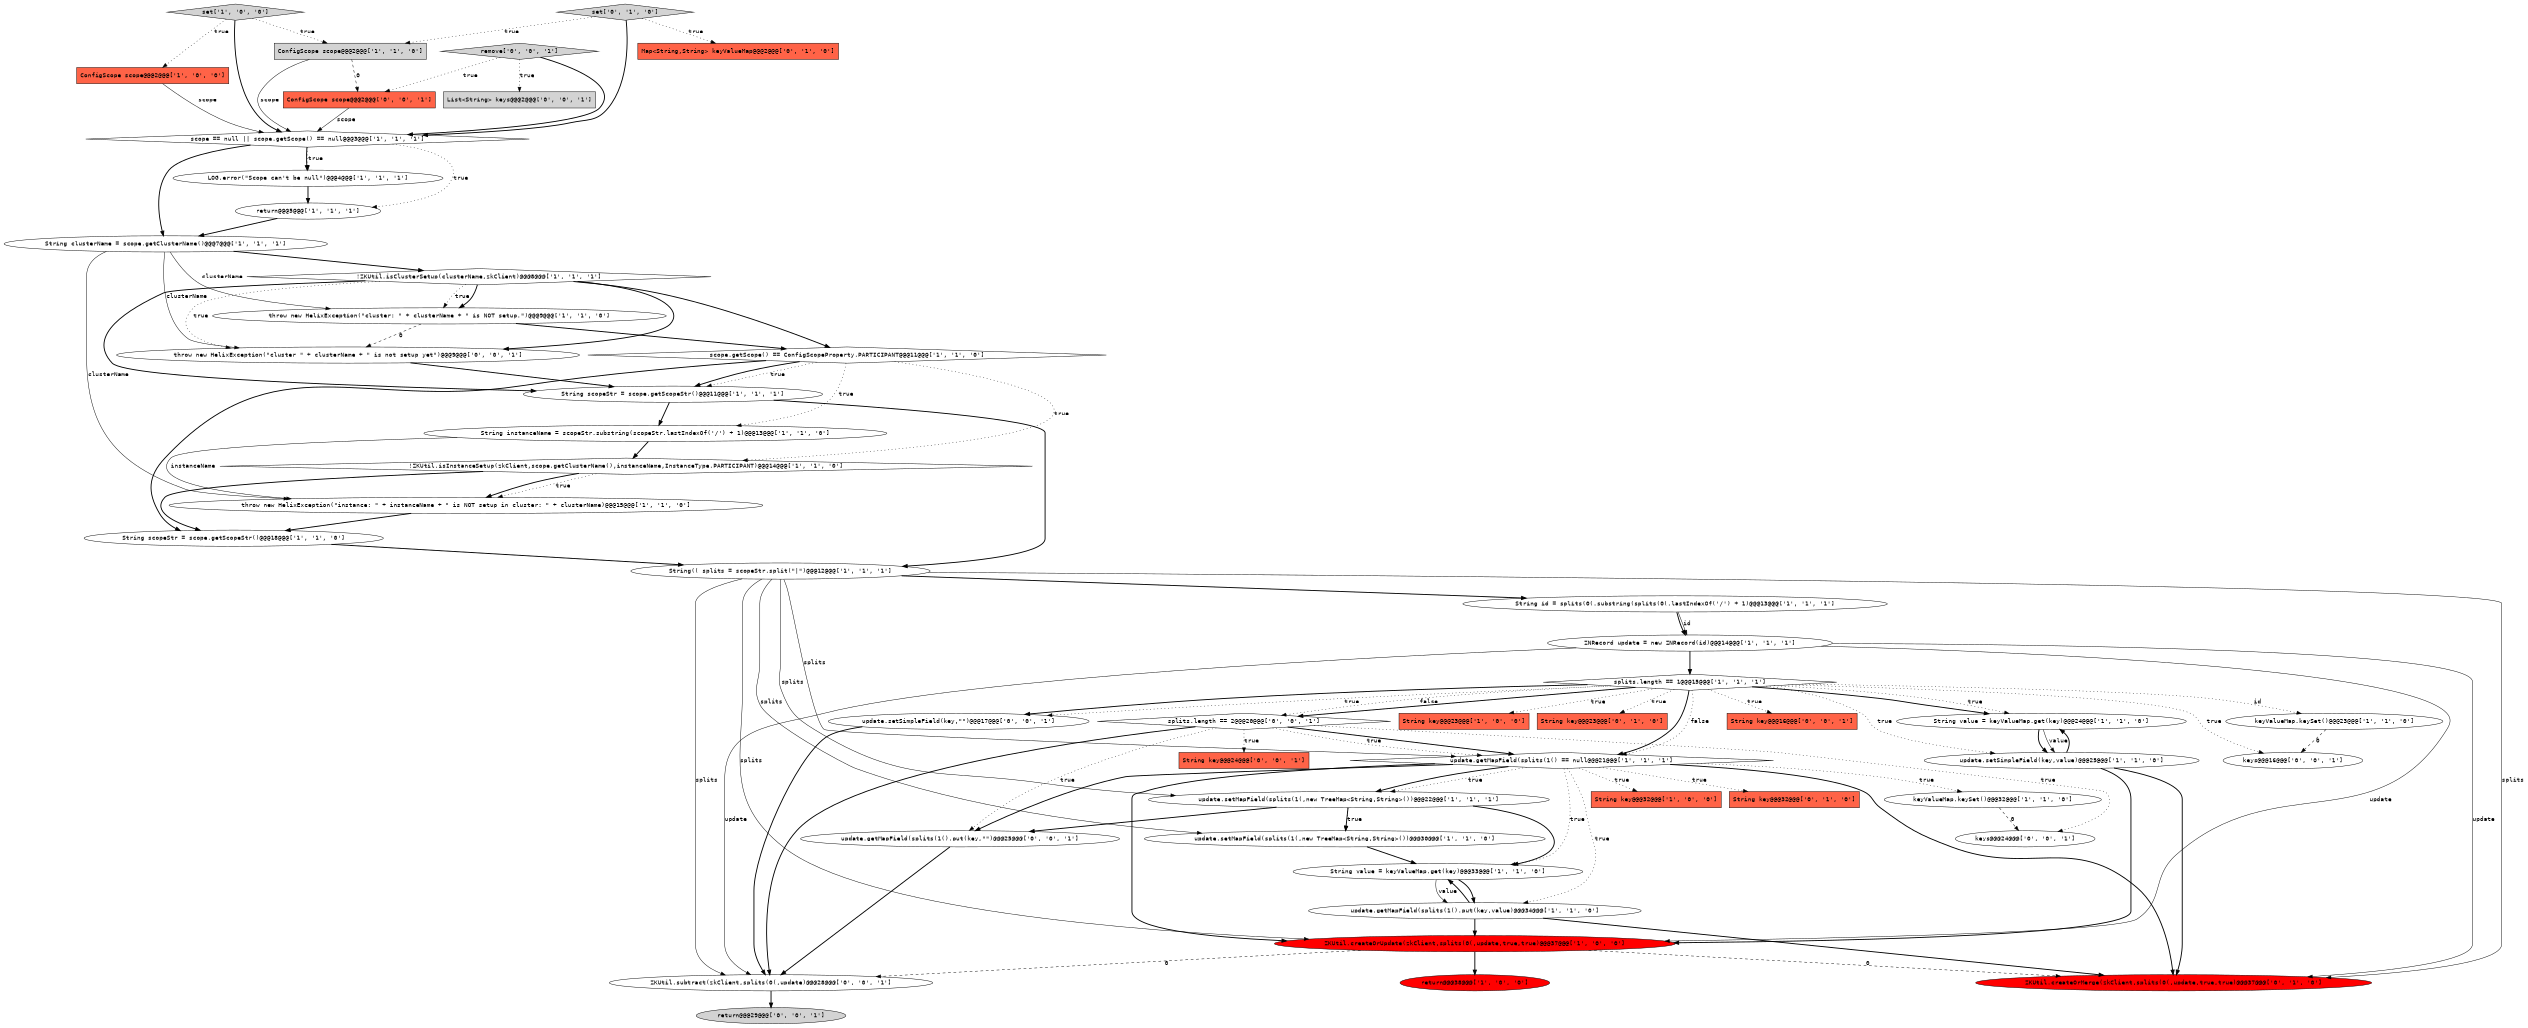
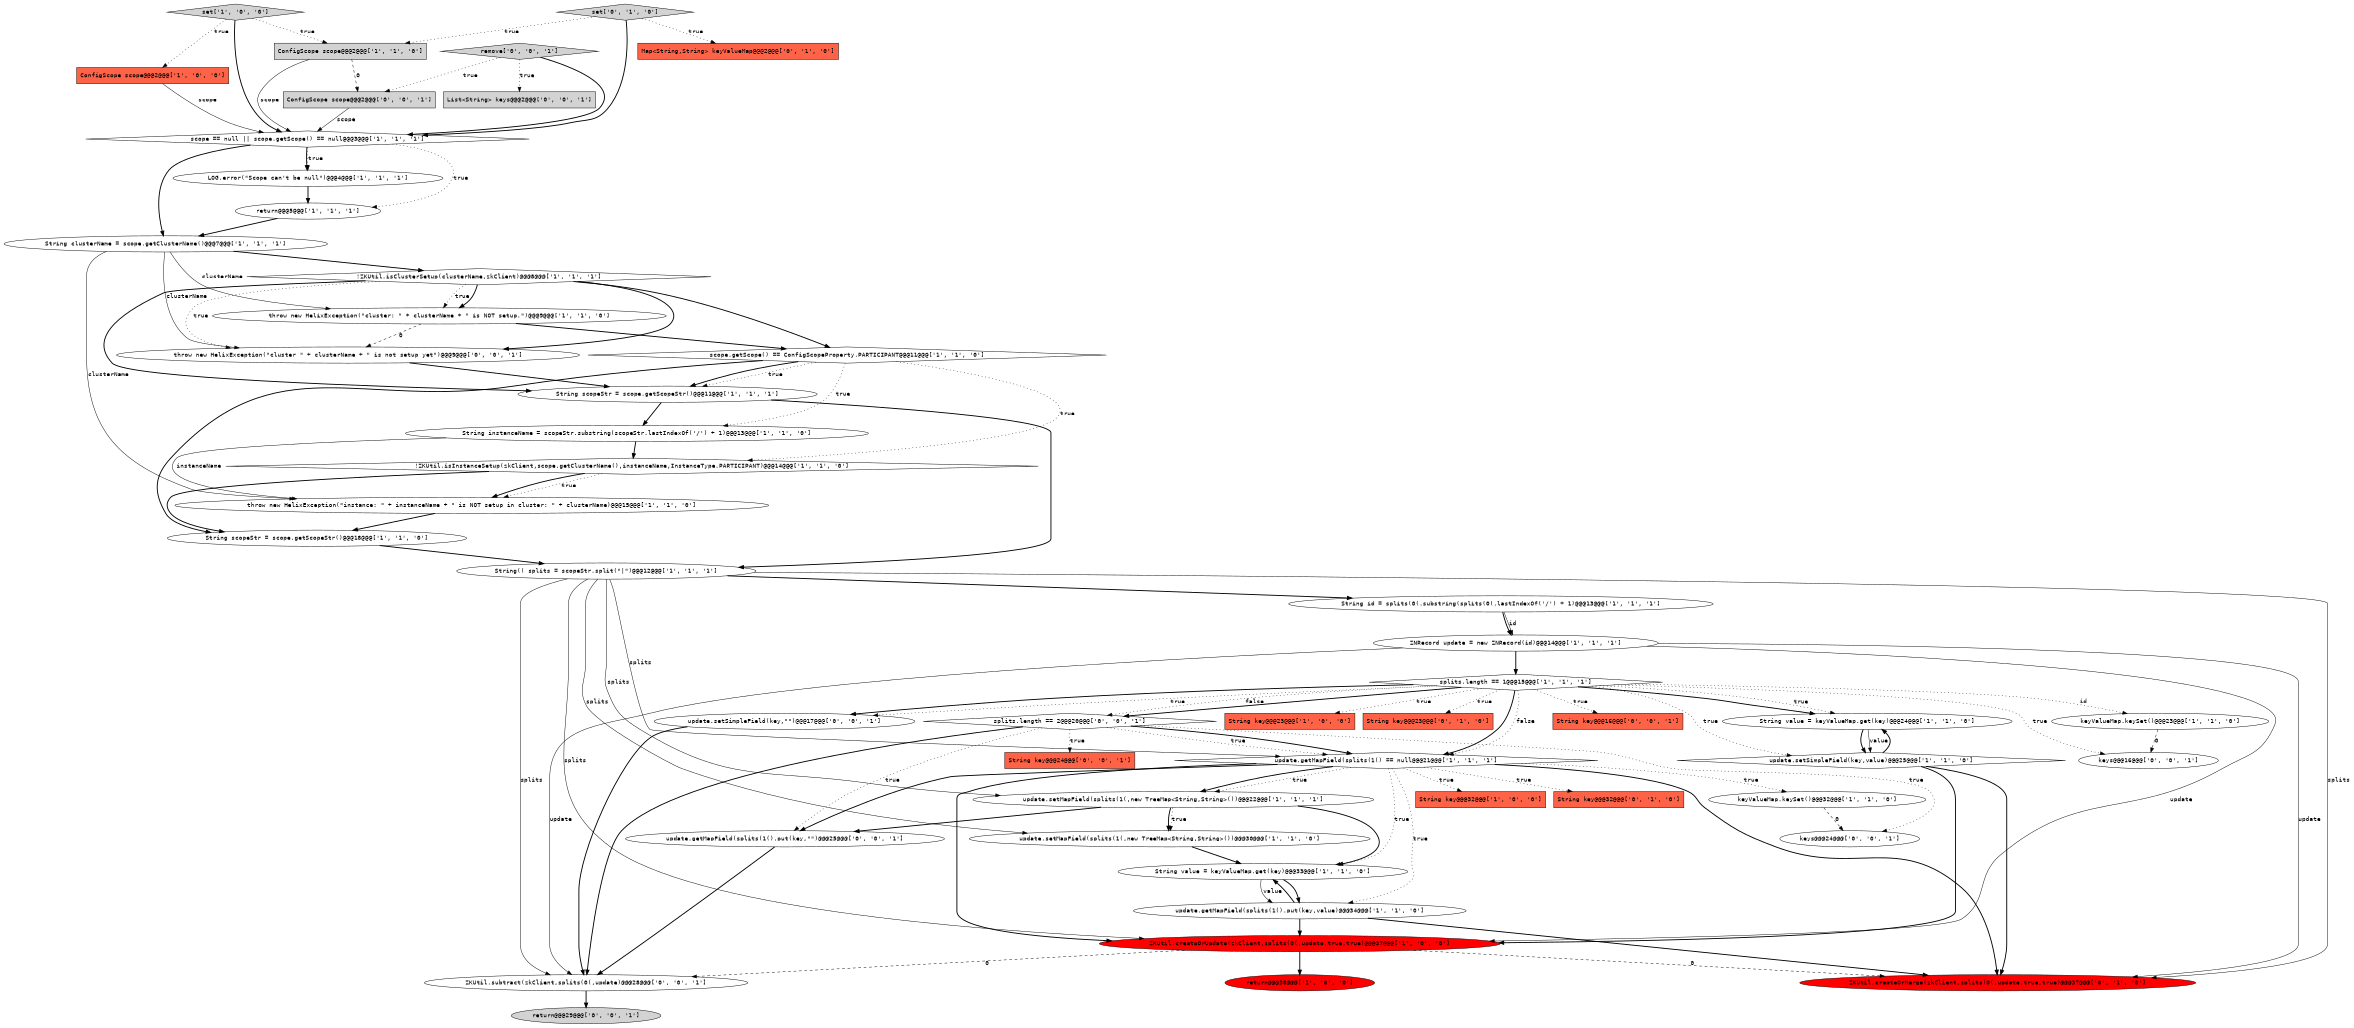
(359, 100) -> (359, 100)
(2062, 760) -> (1871, 760)
